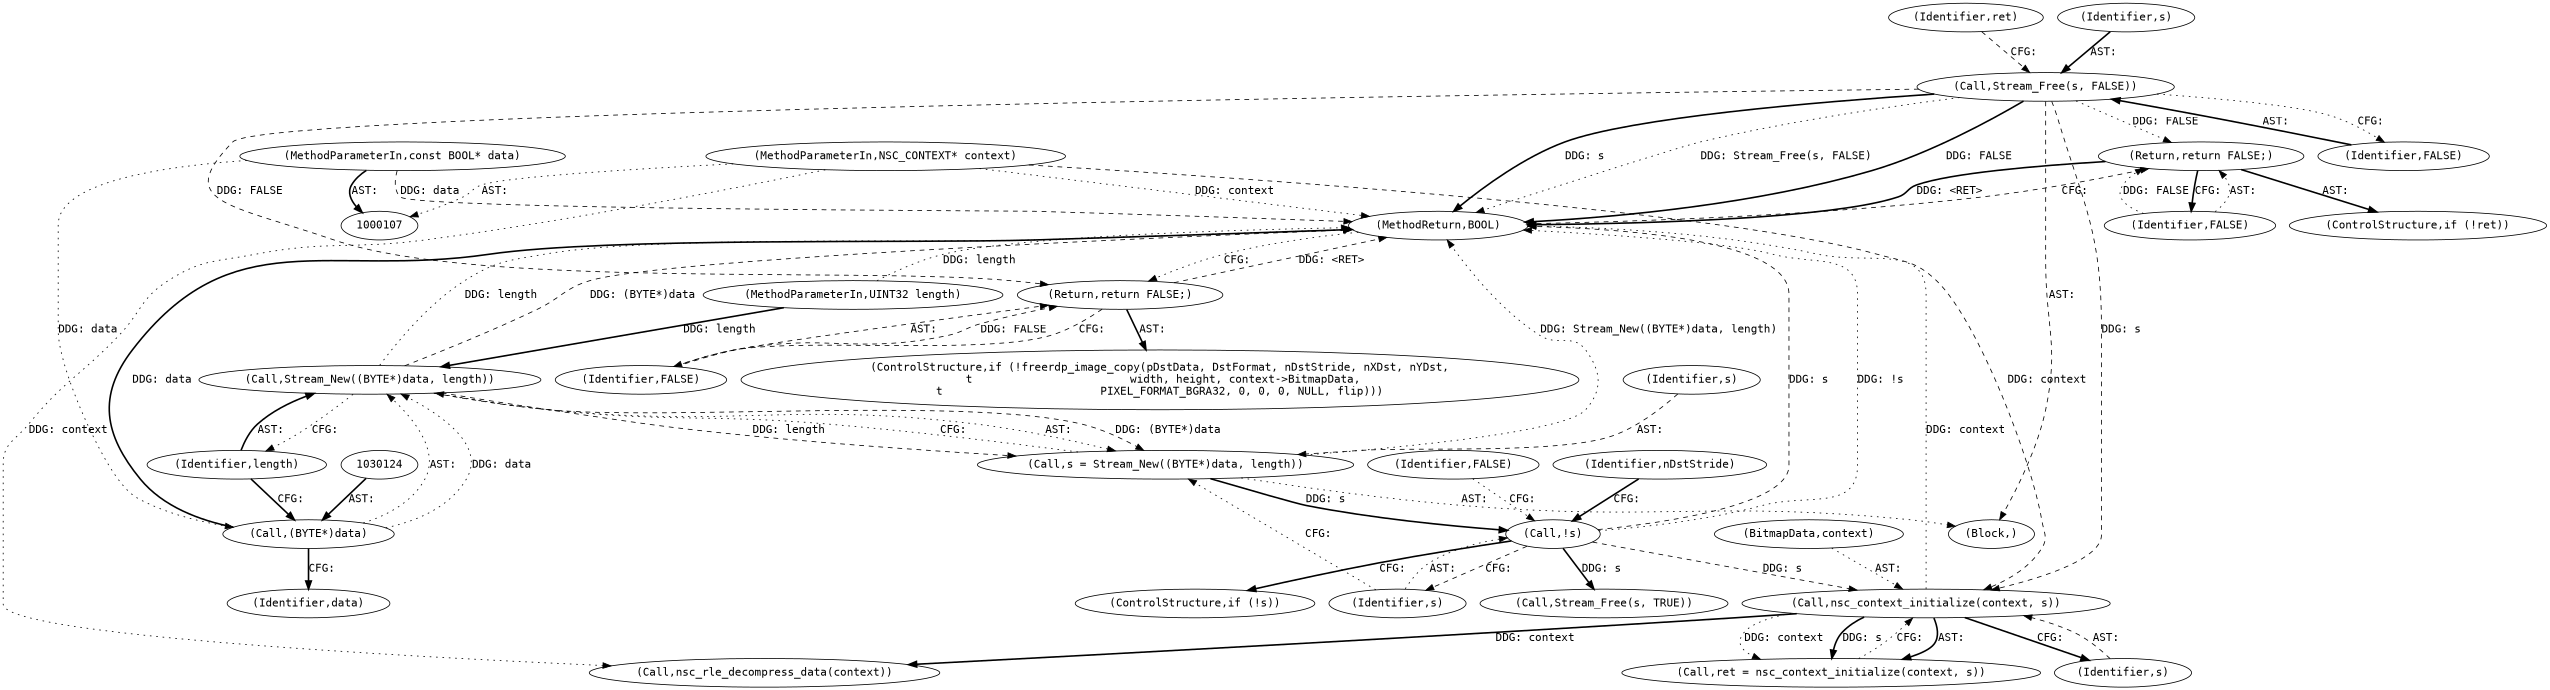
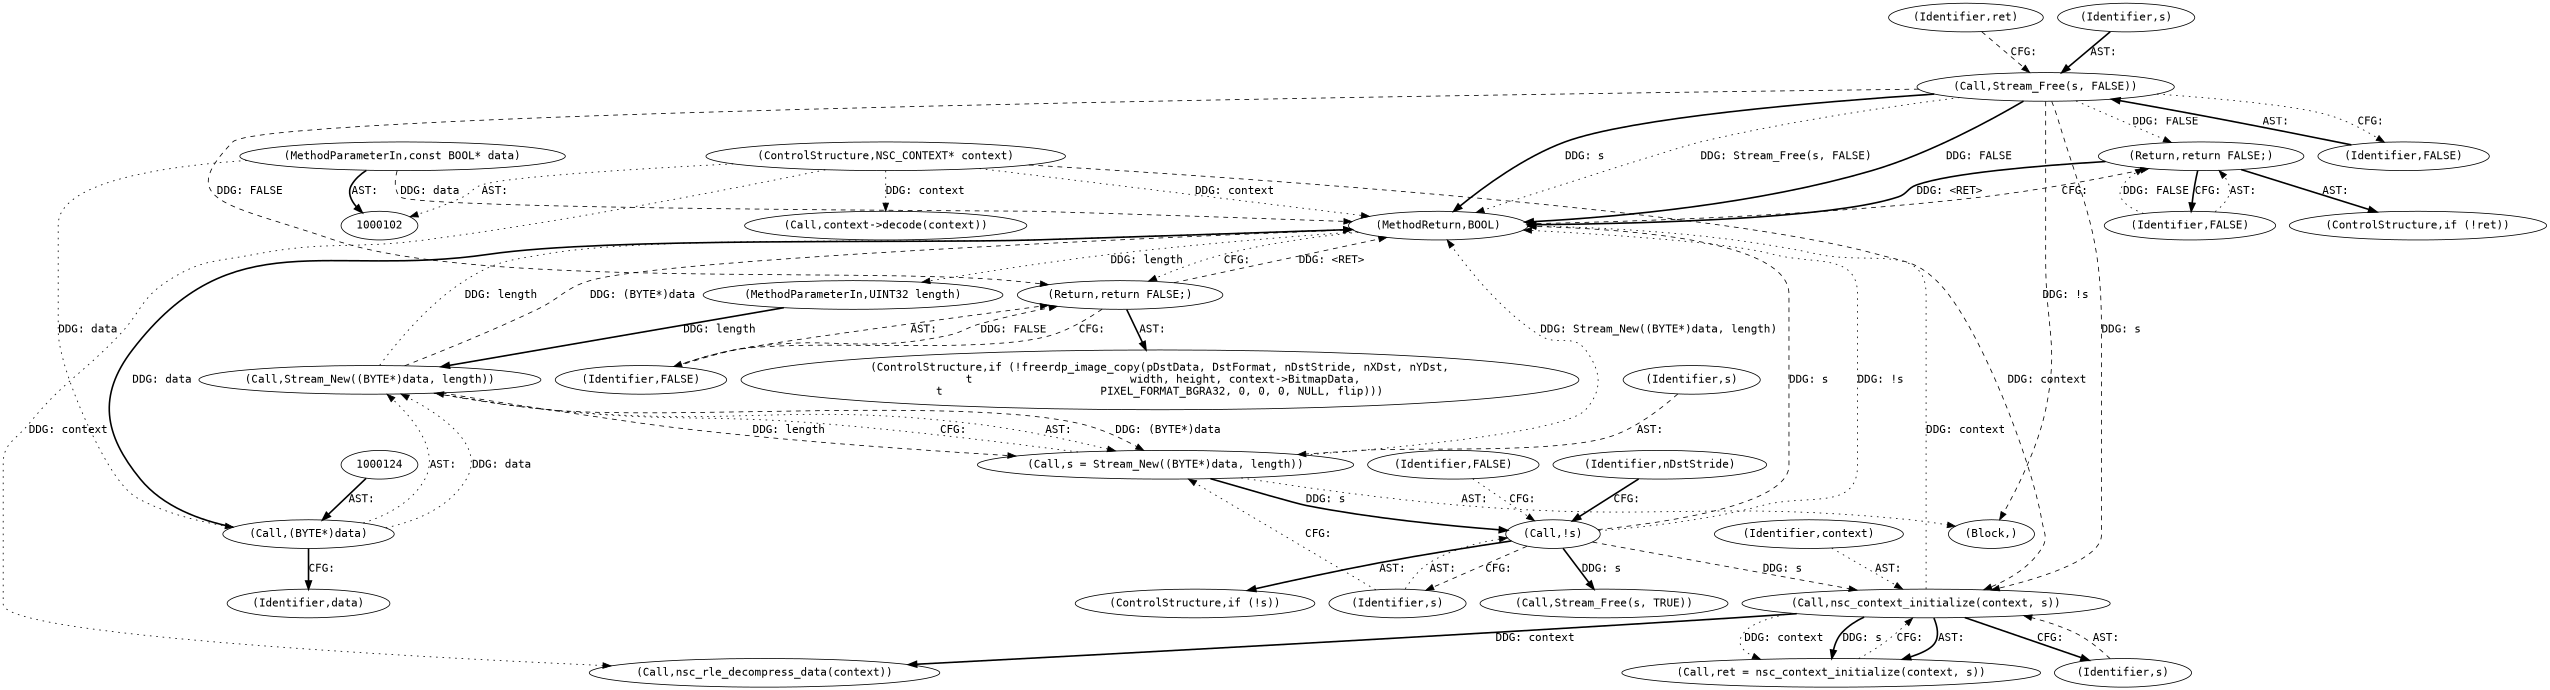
(886, 156) -> (886, 156)
(379, 226) -> (379, 226)
none -> (886, 226)
(1106, 236) -> (1143, 251)
(2066, 295) -> (2066, 295)
(237, 465) -> none
(379, 465) -> (379, 465)
(1809, 534) -> (1809, 534)
(1396, 569) -> (1396, 569)
